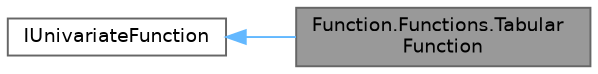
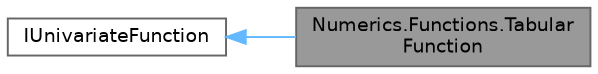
(443, 37) -> (443, 37)
